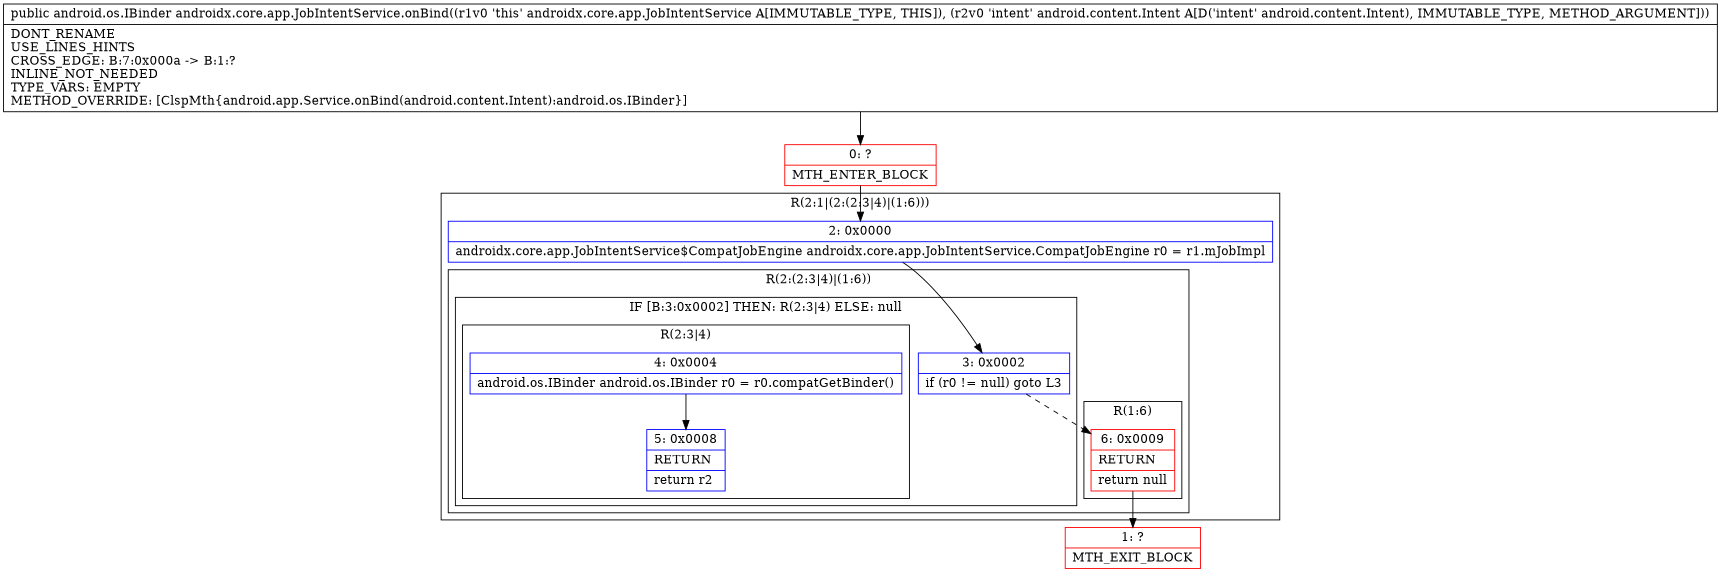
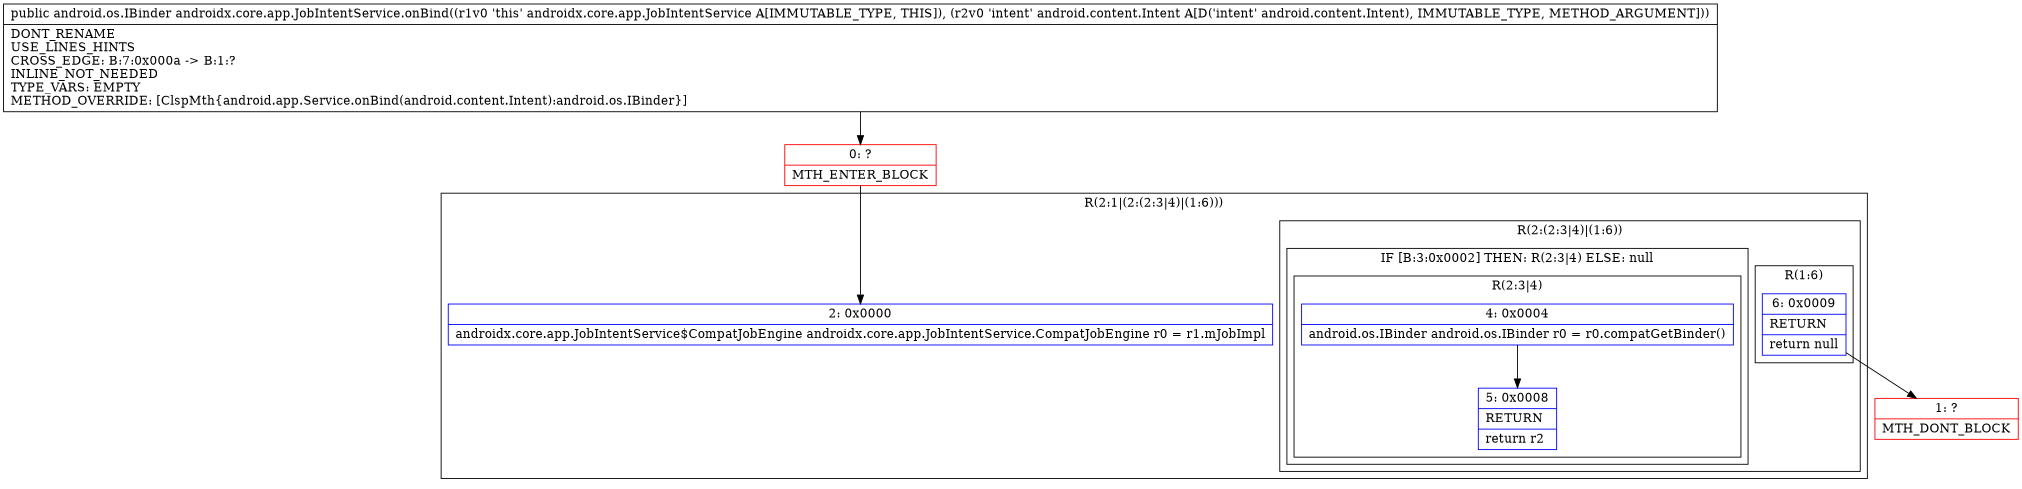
(994, 373) -> none
(1133, 460) -> (1804, 325)
(1133, 558) -> (1947, 429)
